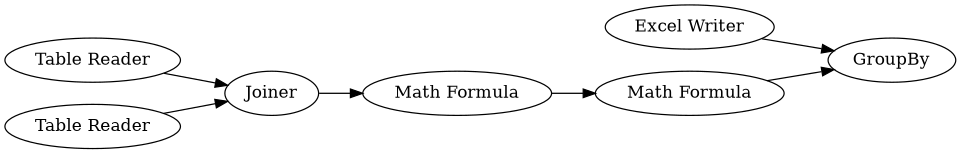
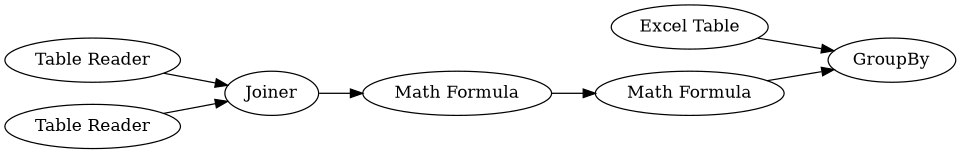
(690, 27) -> (690, 27)
